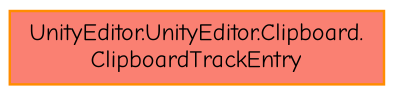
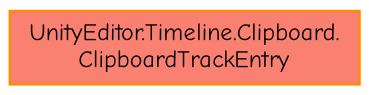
(197, 48) -> (185, 48)
